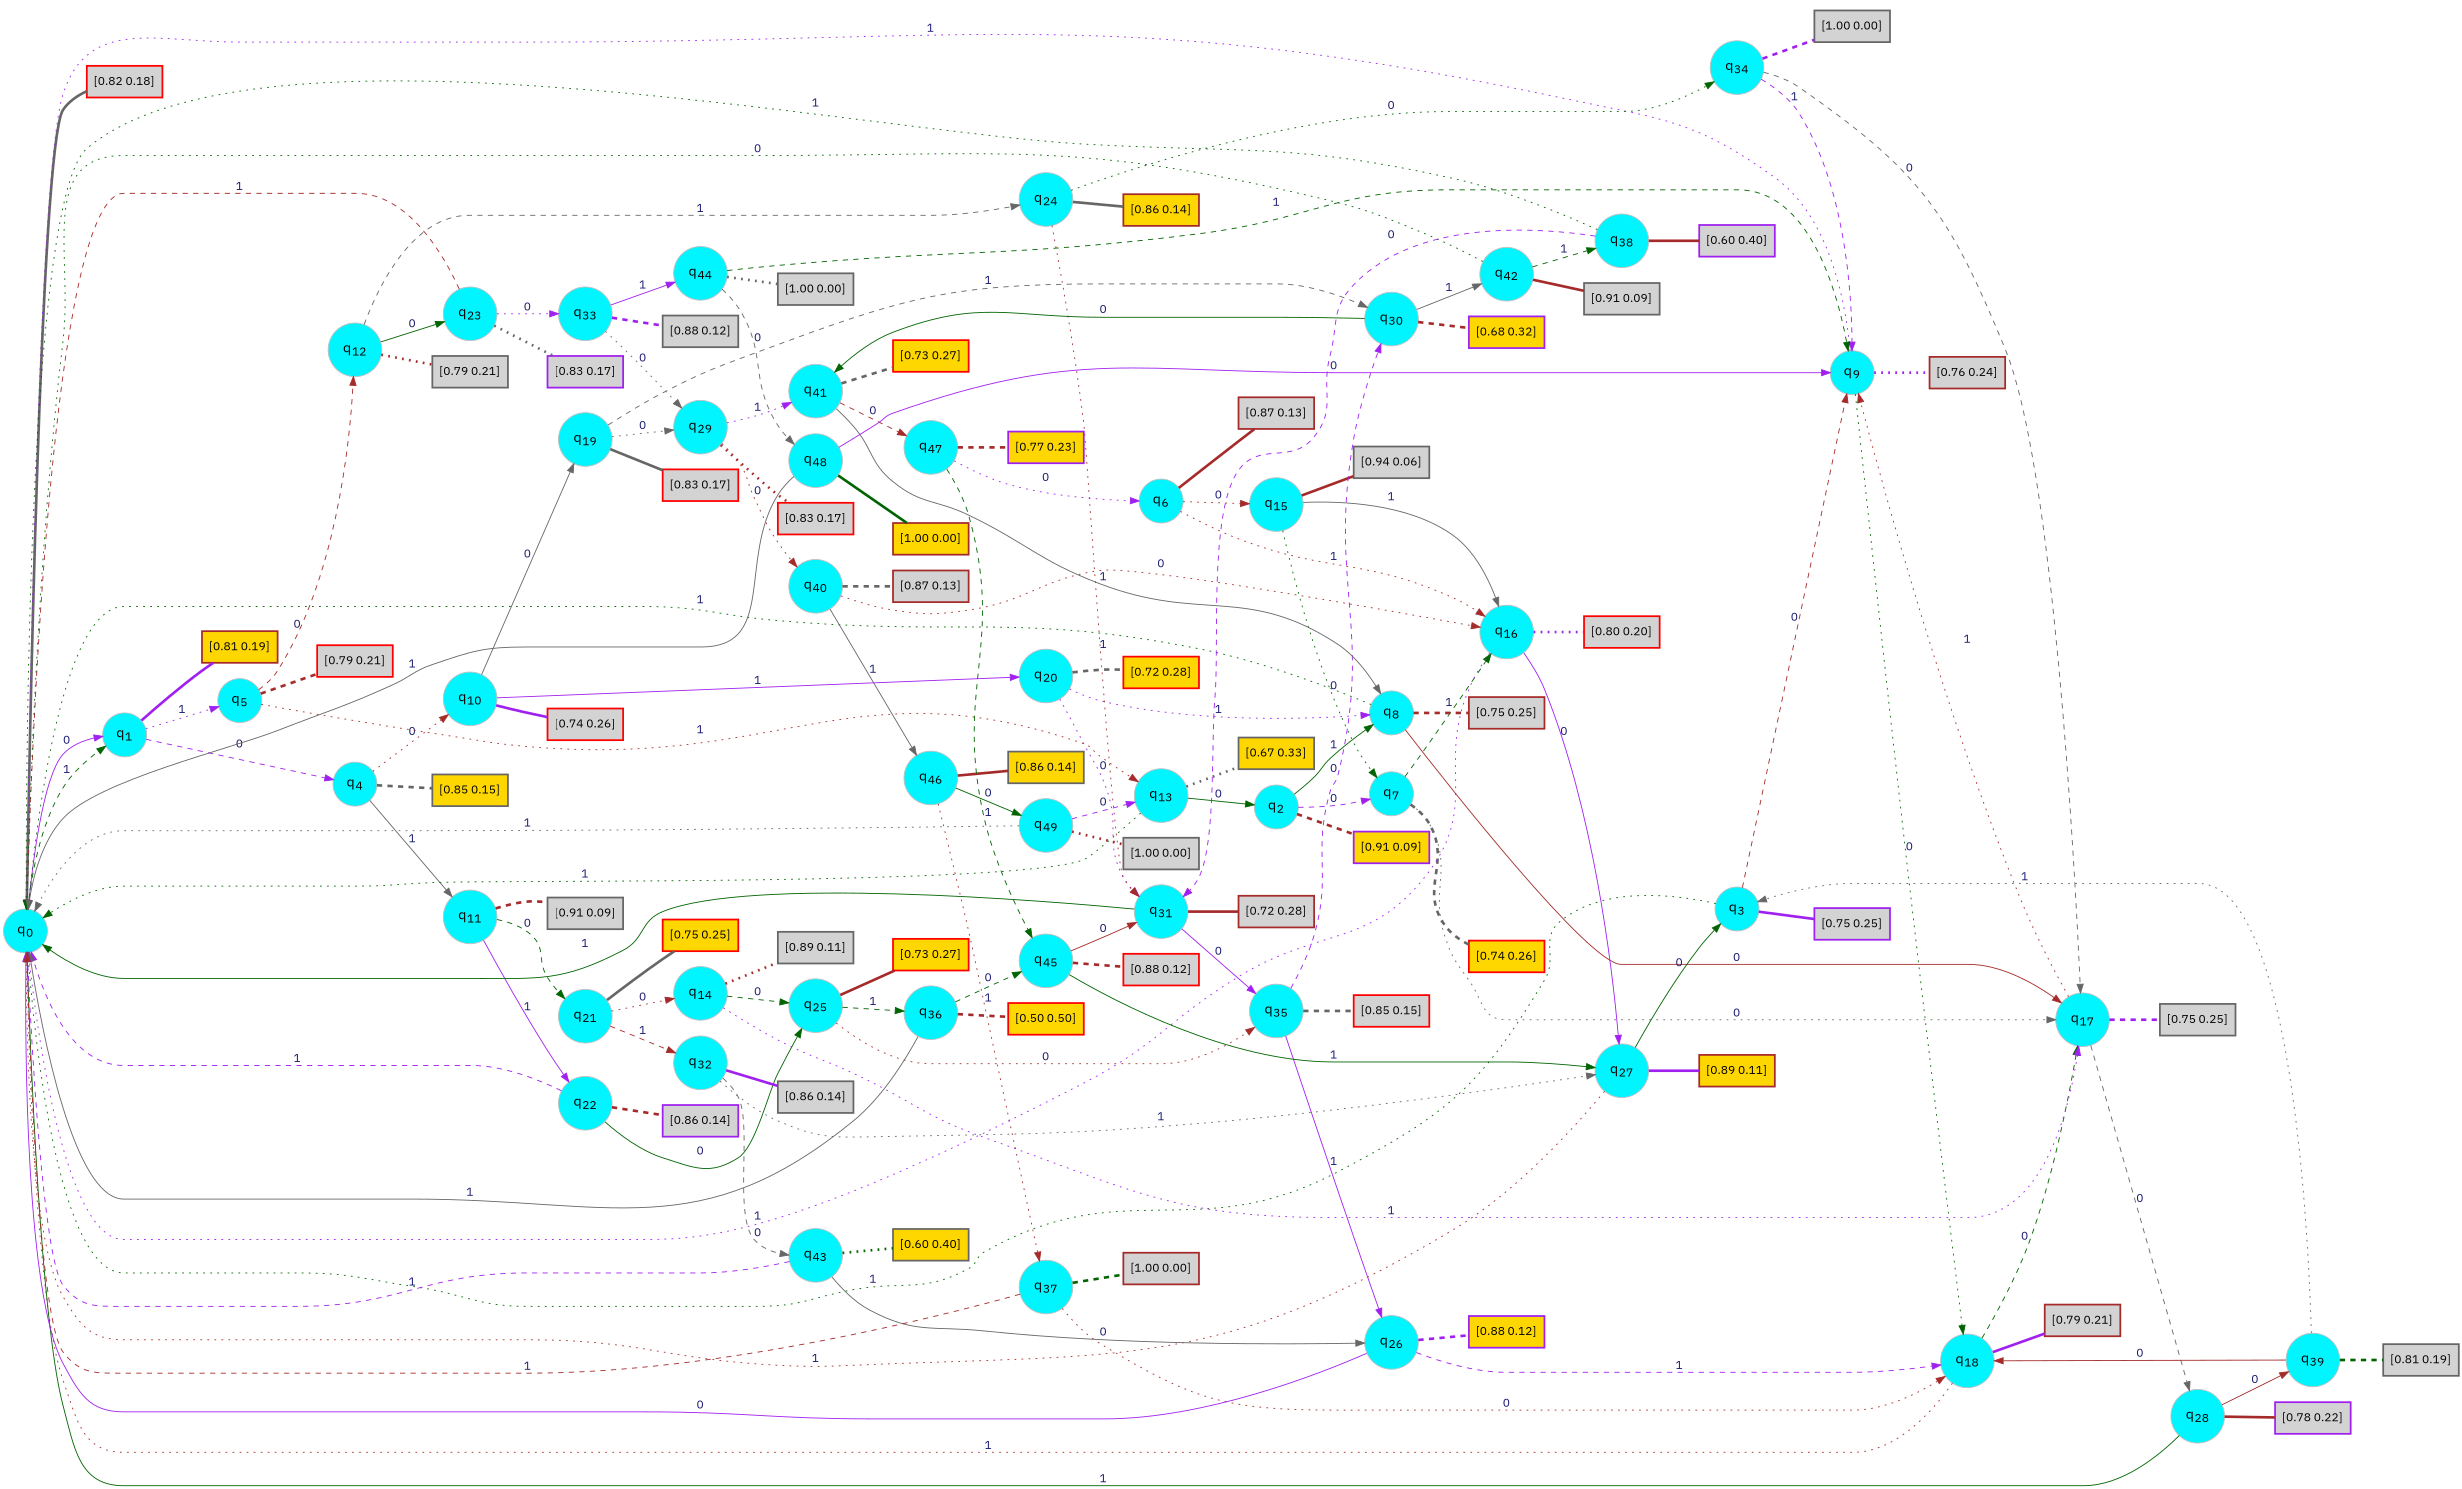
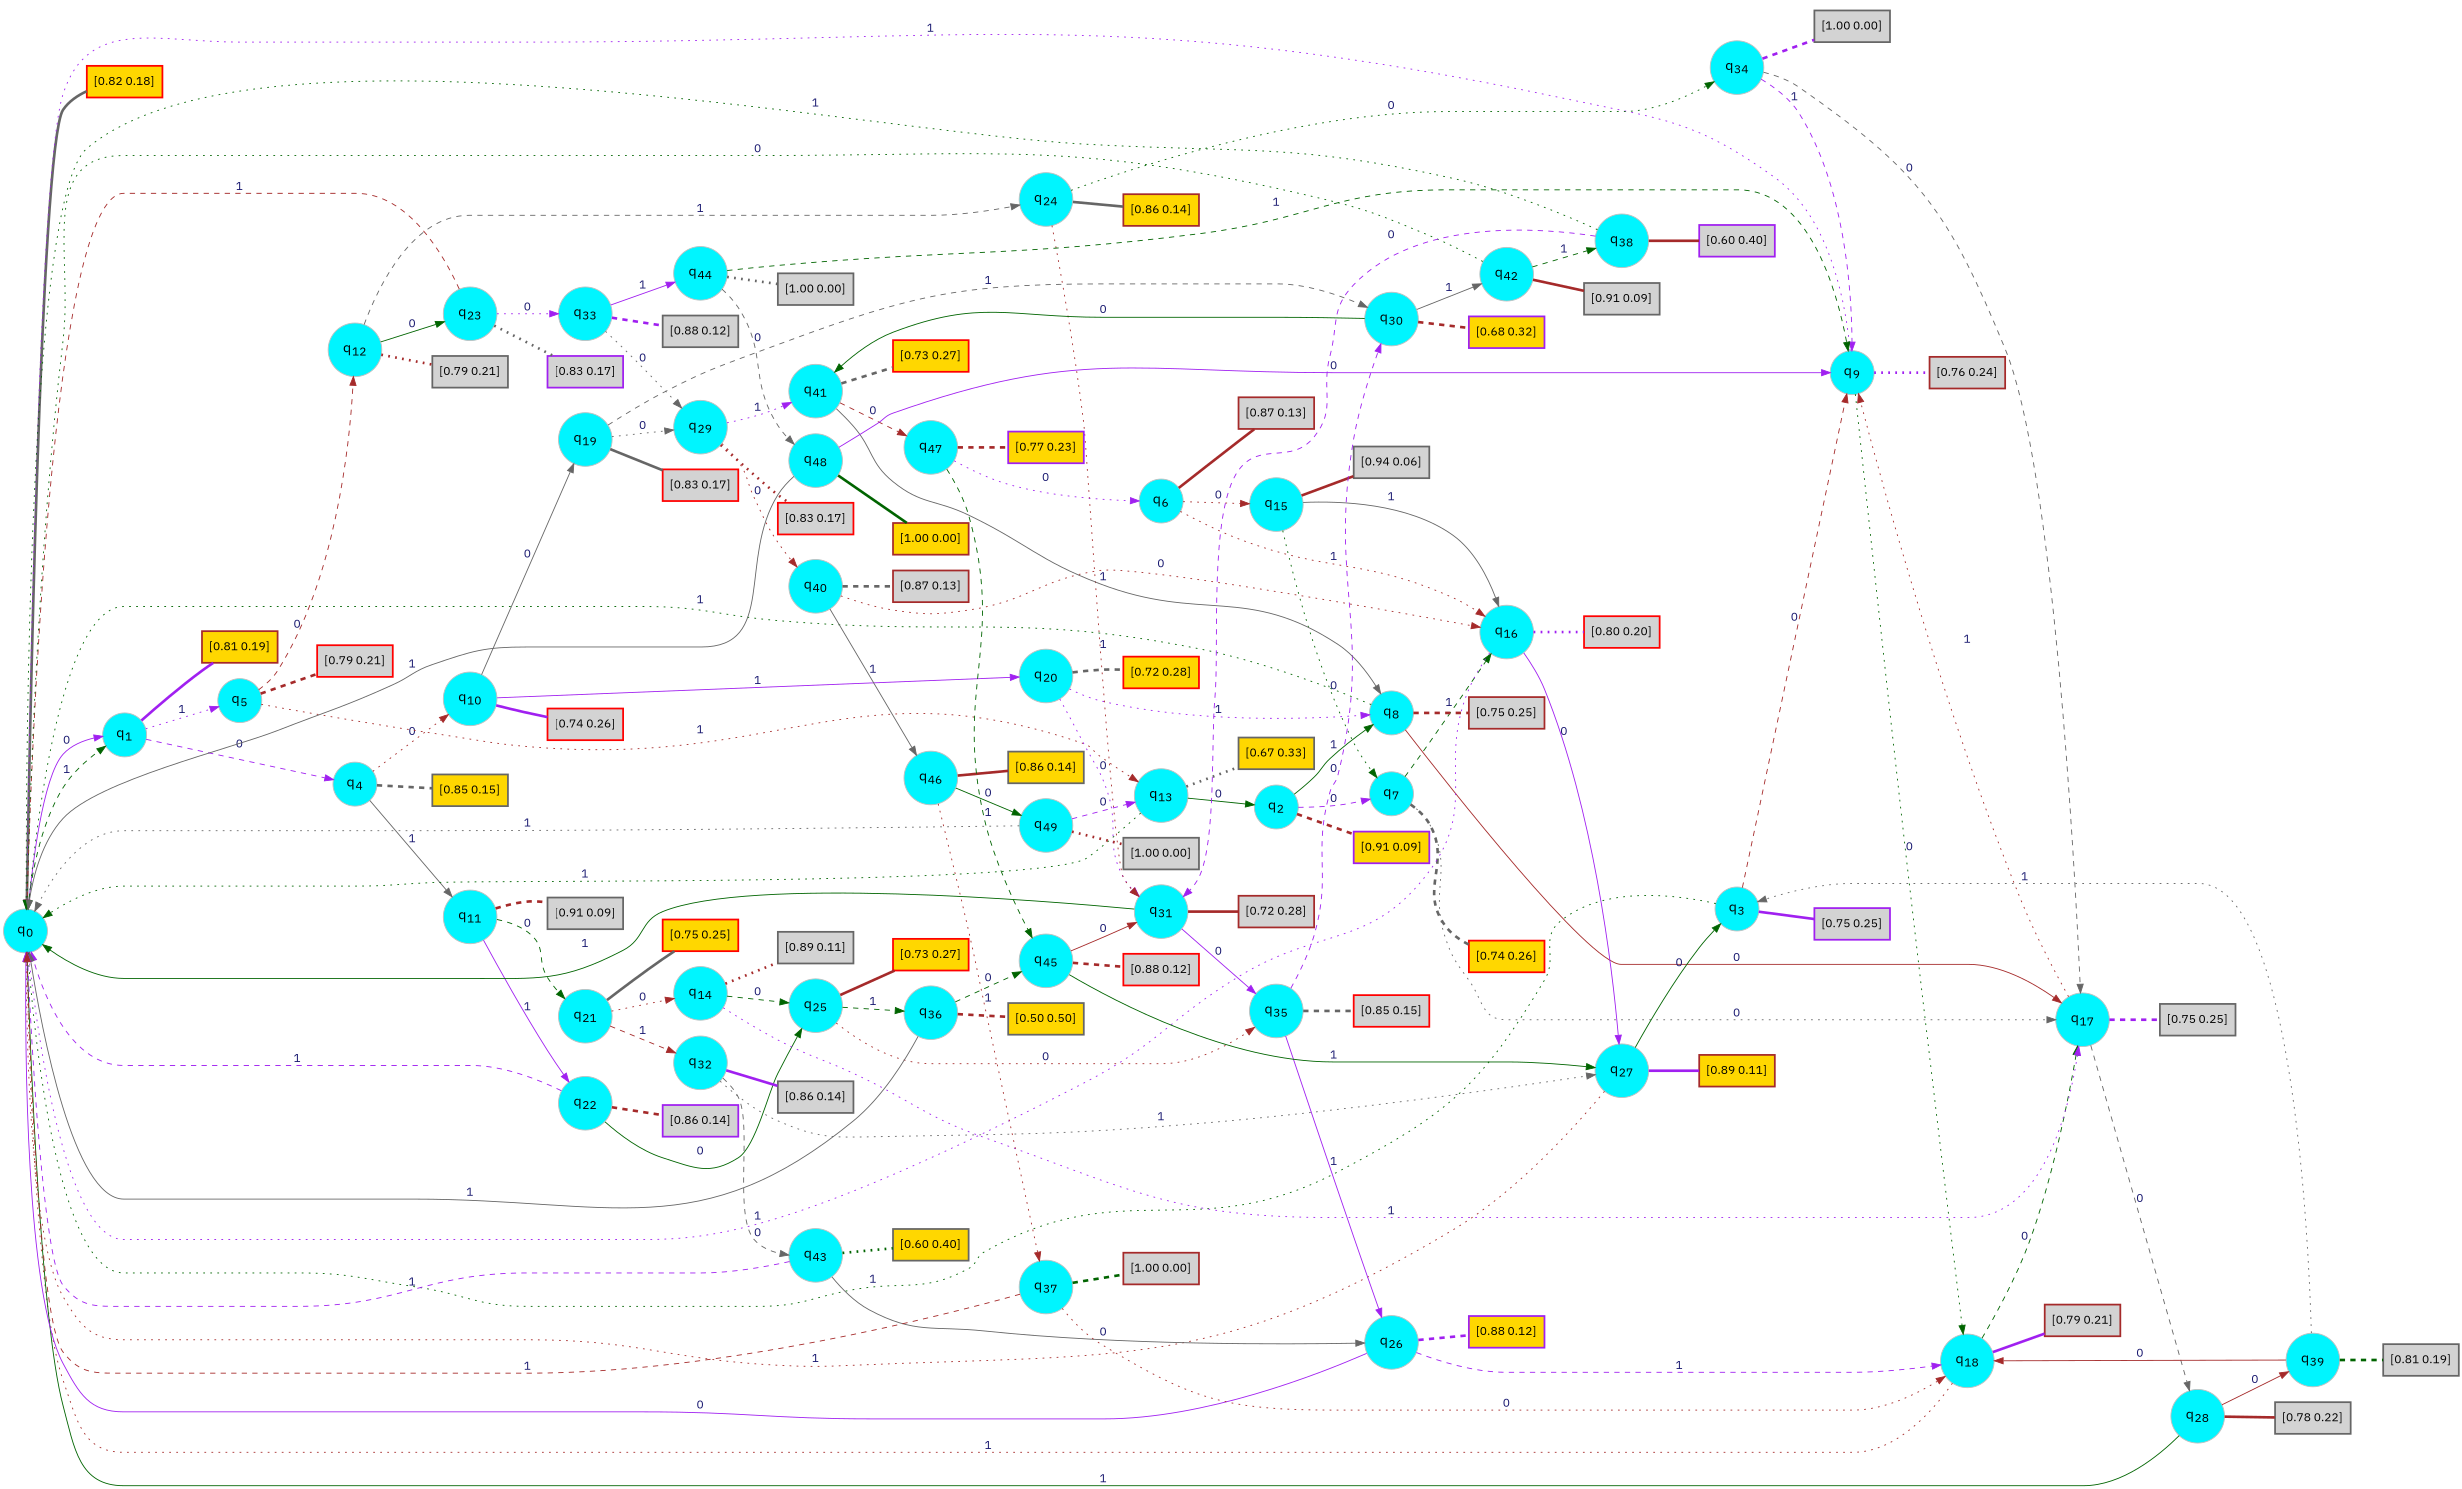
(125, 82) -> (125, 82)
(1046, 1019) -> (1046, 1019)
(2313, 1418) -> (2313, 1418)
